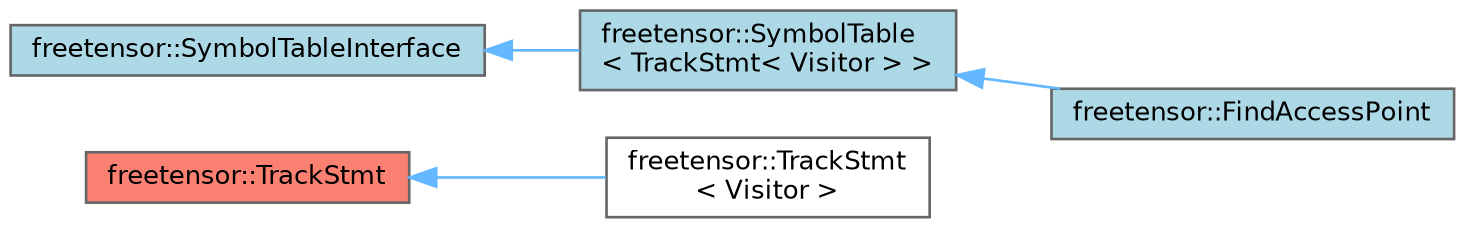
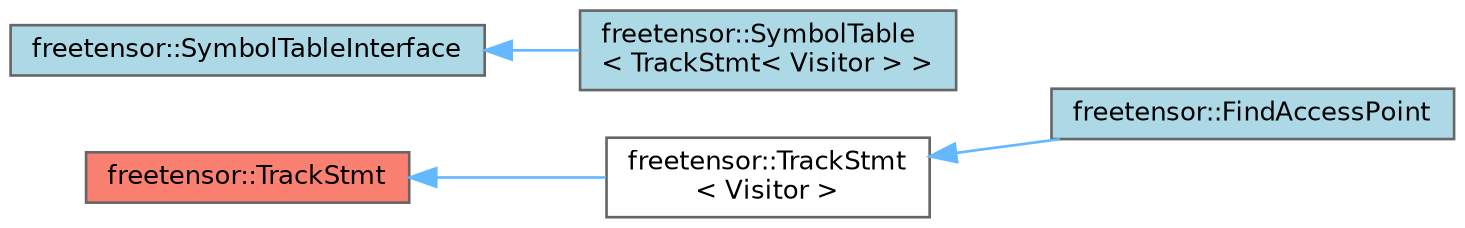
(1022, 84) -> (1008, 146)
